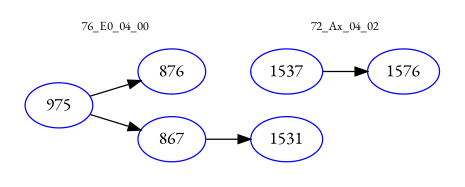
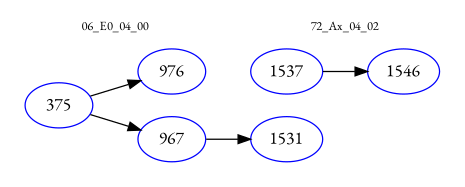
(115, 27) -> (115, 27)
(172, 71) -> (172, 71)
(404, 71) -> (404, 71)
(59, 105) -> (59, 105)
(172, 139) -> (172, 139)
